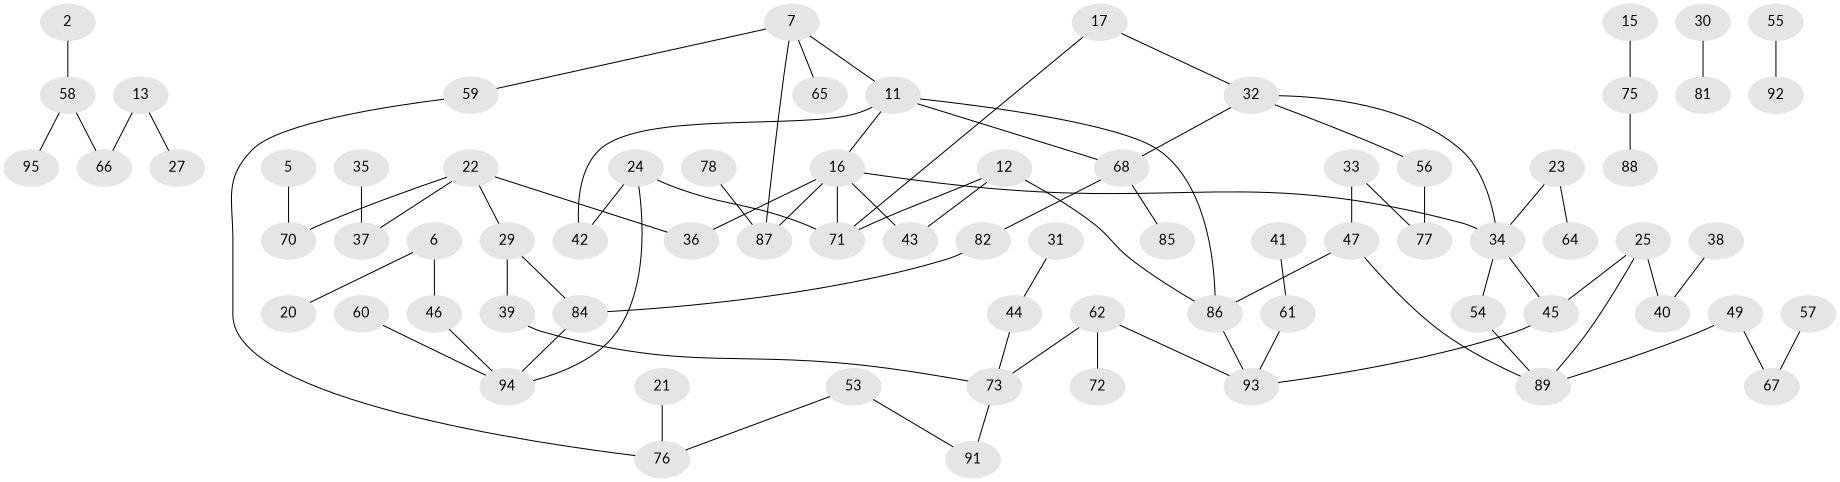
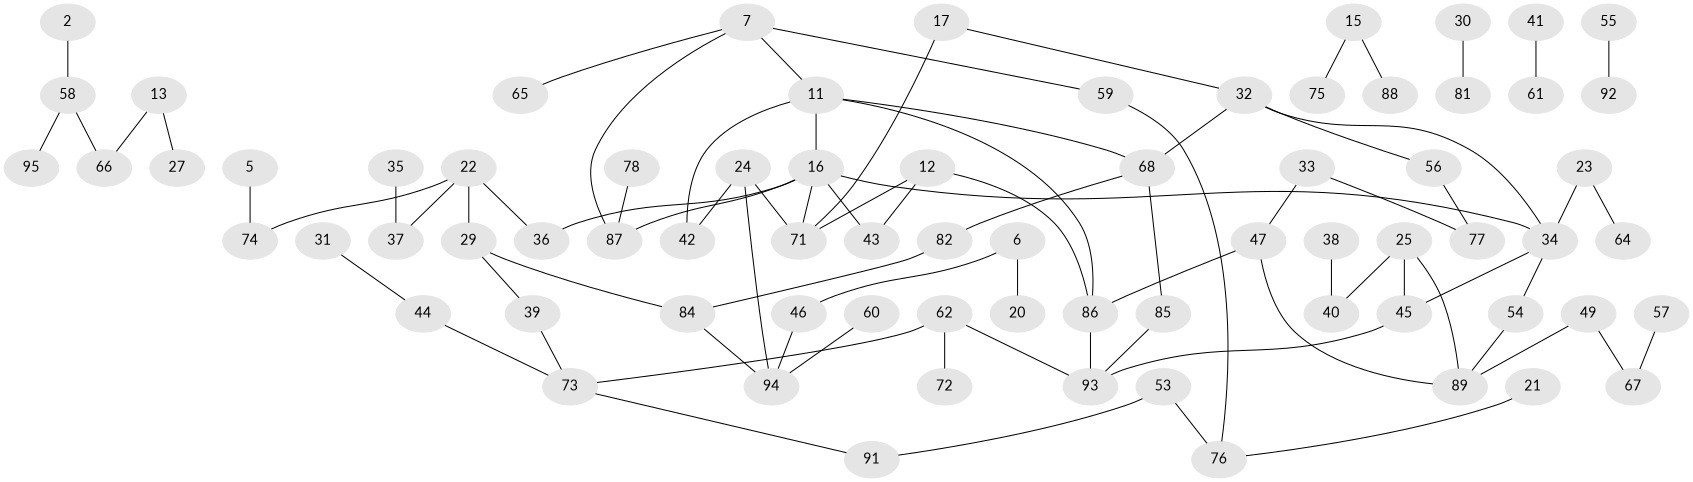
(1630, 132) -> (1372, 59)
(289, 241) -> (250, 241)
(1270, 350) -> (1127, 350)
